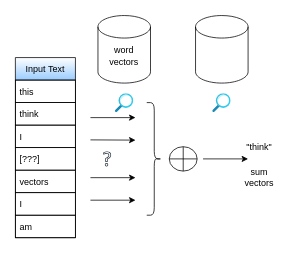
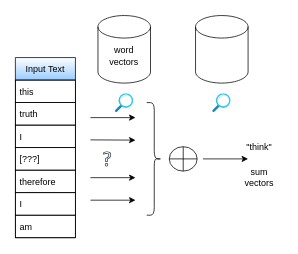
(31, 114) -> (32, 114)
(37, 182) -> (42, 182)
